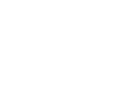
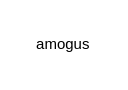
none -> (63, 44)
